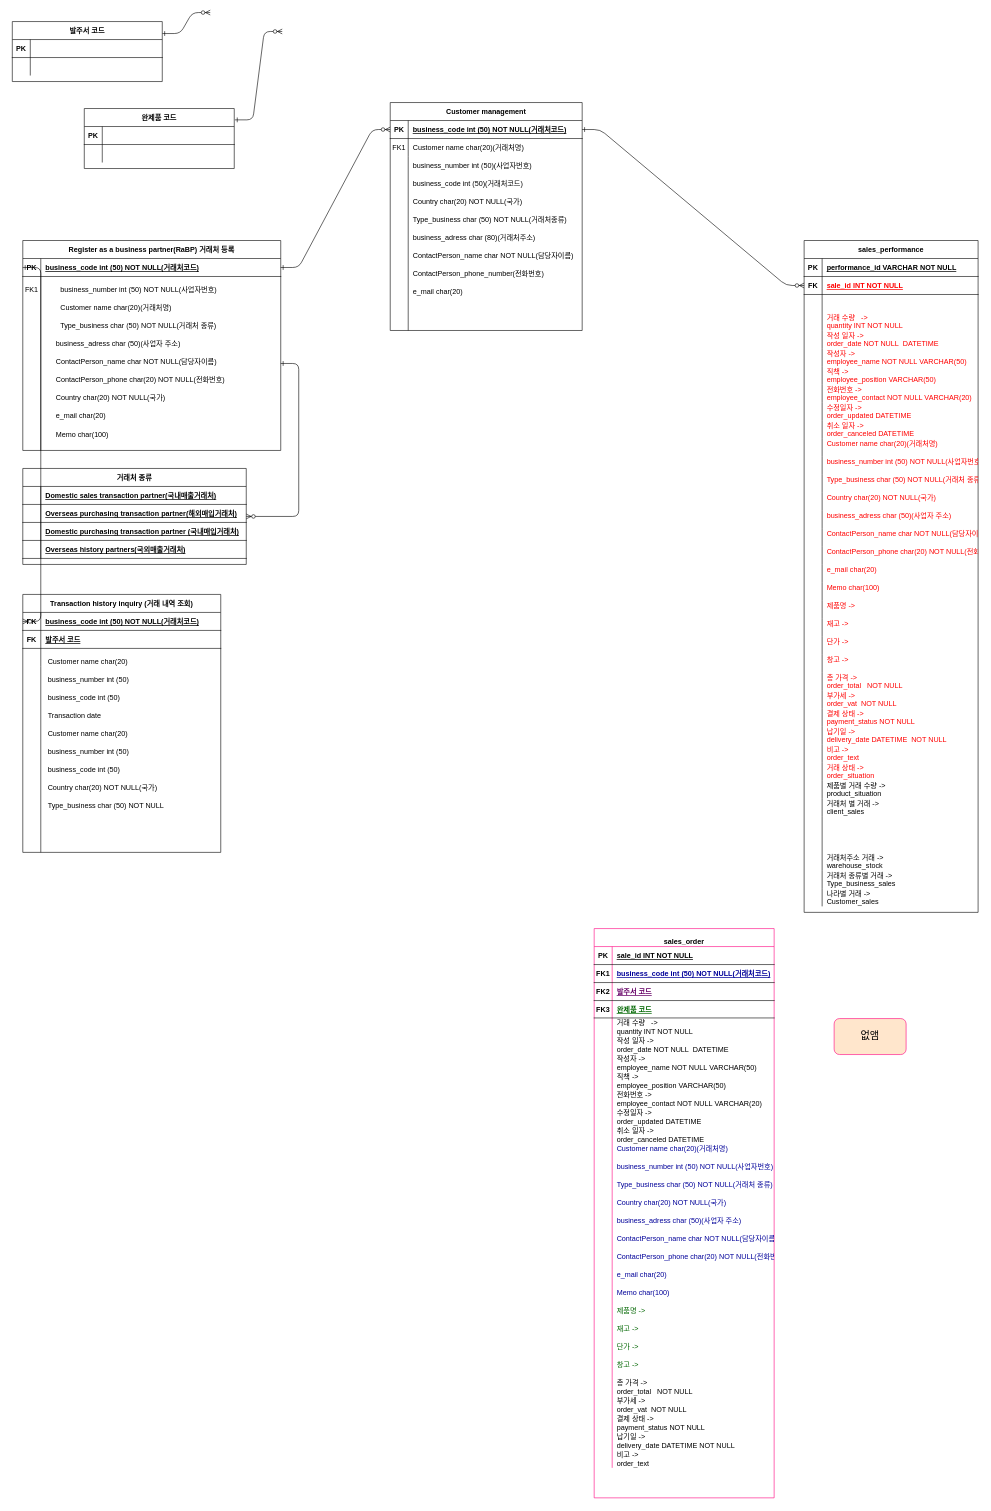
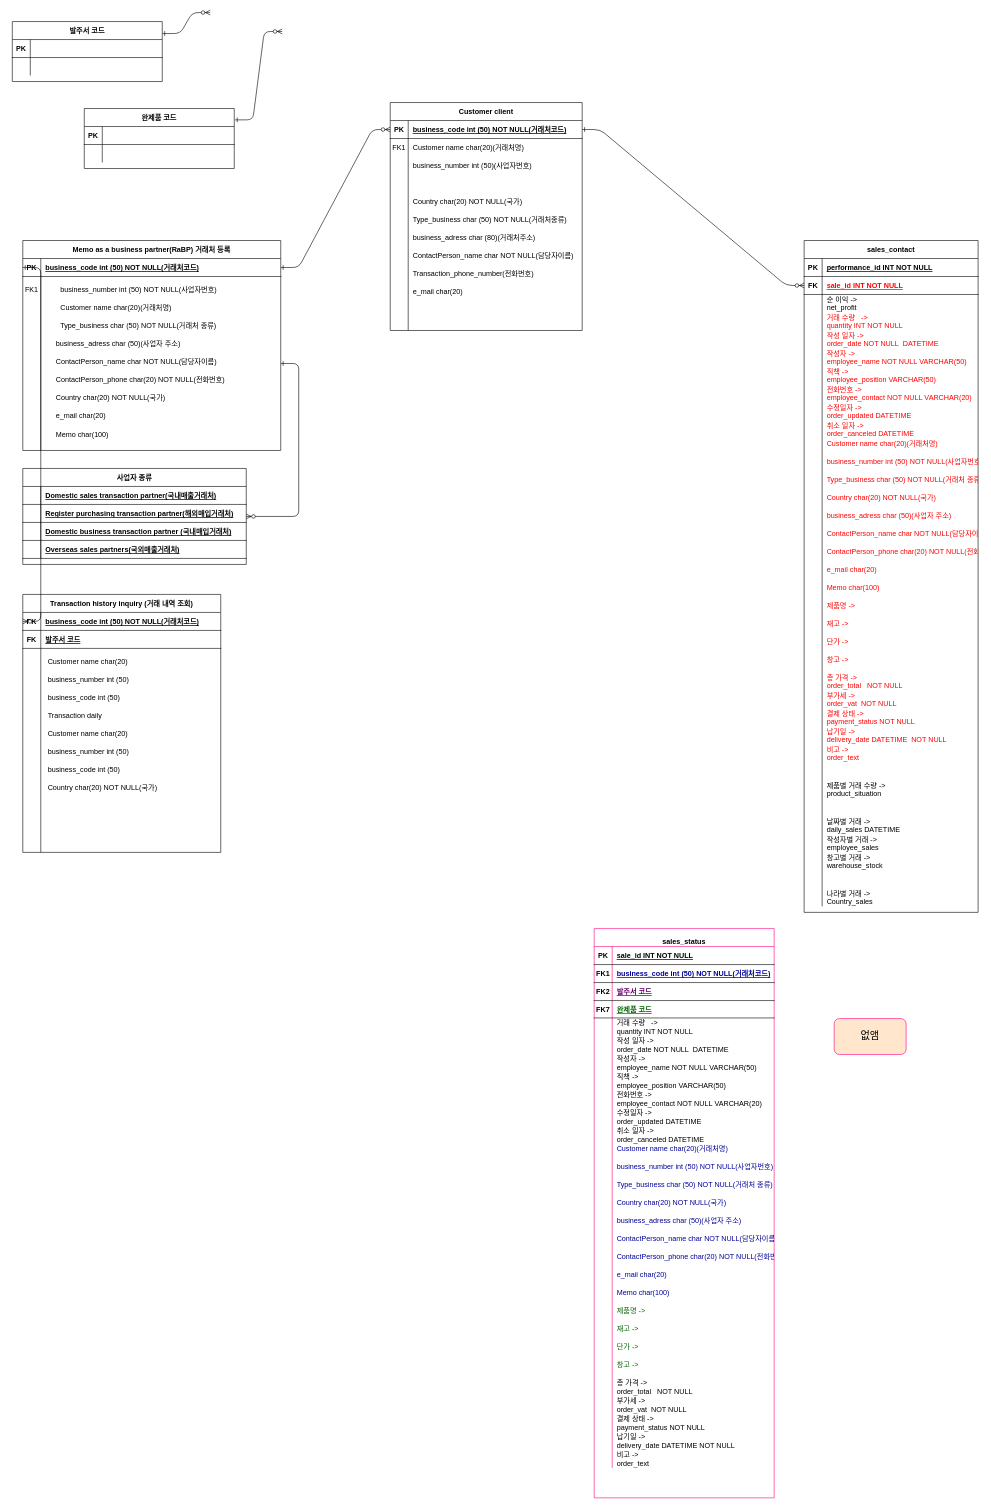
(486, 112) -> (486, 112)
(474, 183) -> none
(152, 250) -> (152, 250)
(891, 250) -> (891, 250)
(886, 268) -> (877, 268)
(484, 274) -> (479, 274)
none -> (900, 303)
(134, 478) -> (134, 478)
(148, 514) -> (148, 514)
(149, 532) -> (145, 532)
(122, 550) -> (118, 550)
(78, 716) -> (78, 716)
(900, 771) -> none
(109, 806) -> none
(900, 807) -> none
none -> (900, 825)
none -> (900, 843)
(858, 857) -> (851, 857)
(900, 879) -> none
(851, 893) -> (851, 893)
(684, 942) -> (684, 942)
(603, 1010) -> (603, 1010)
